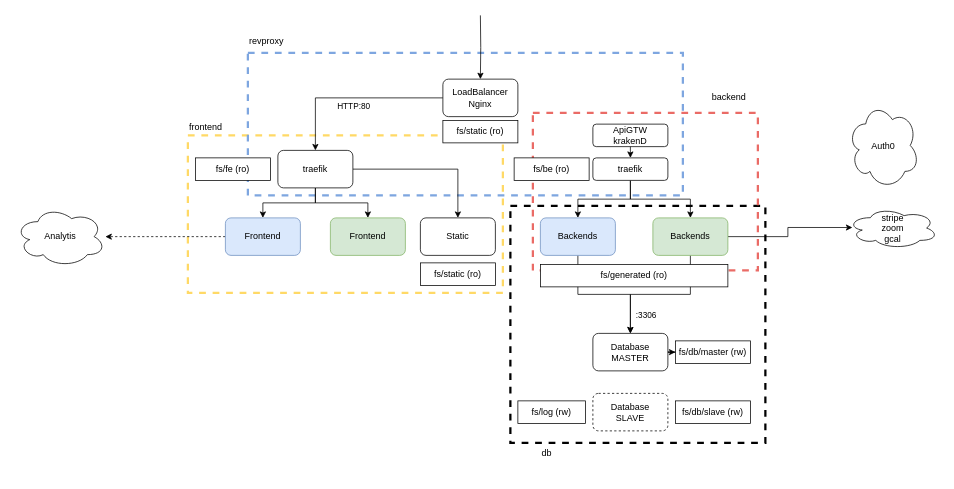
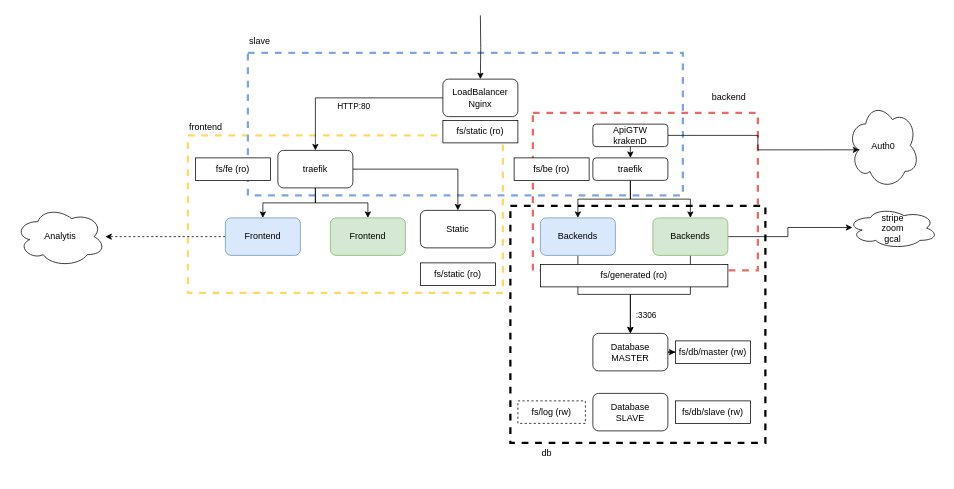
(270, 41) -> (261, 41)
none -> (714, 135)
(458, 237) -> (458, 229)
(552, 412) -> (552, 412)
(630, 412) -> (630, 412)
